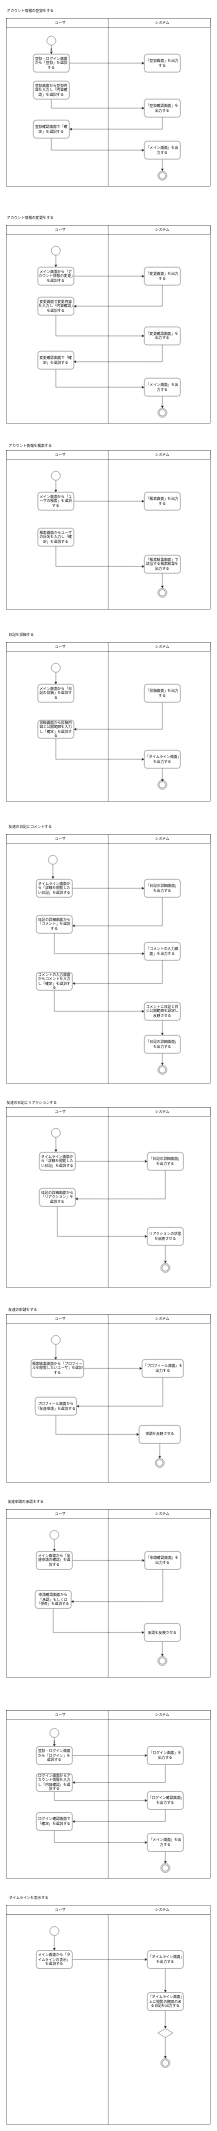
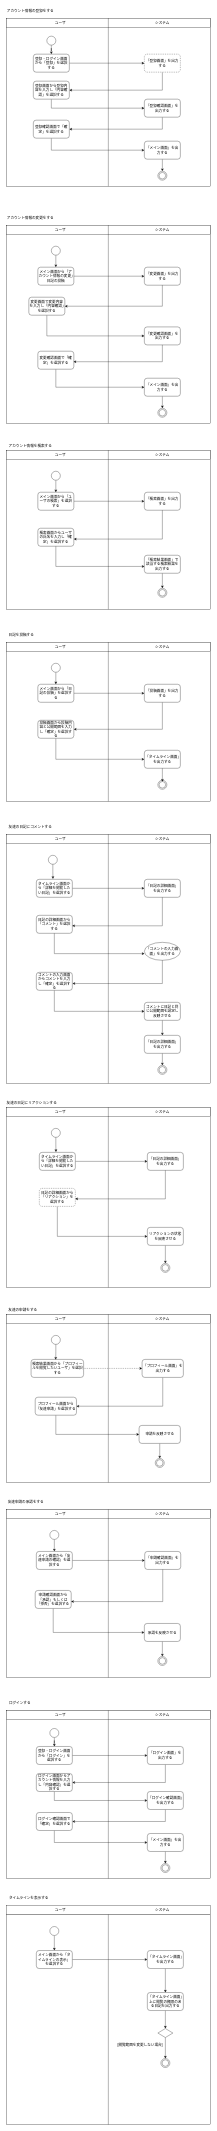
(162, 63) -> (162, 63)
none -> (72, 90)
(56, 276) -> (56, 276)
(56, 306) -> (47, 306)
none -> (77, 539)
none -> (141, 693)
(162, 951) -> (162, 951)
(57, 1197) -> (57, 1197)
(112, 1368) -> (112, 1368)
none -> (20, 1703)
none -> (140, 2045)
